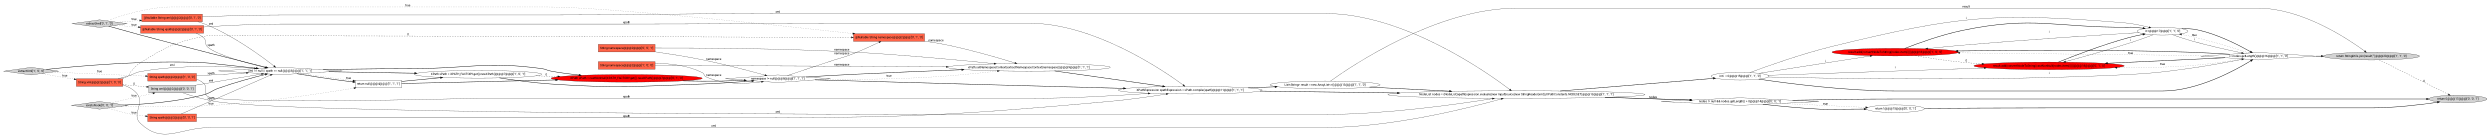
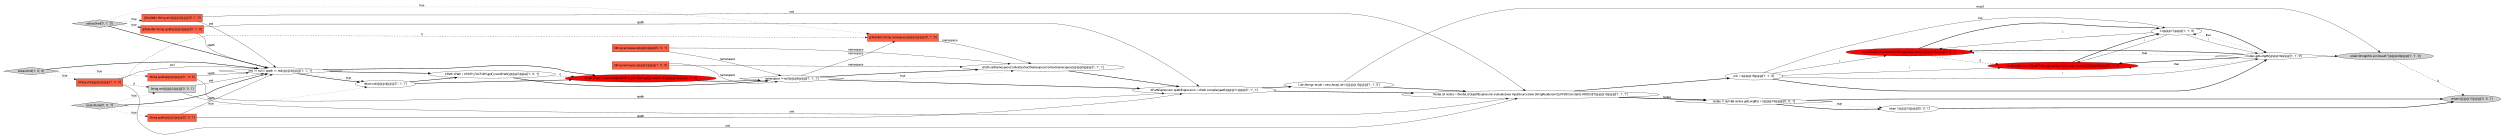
(1966, 18) -> (1980, 18)
(378, 84) -> (385, 84)
